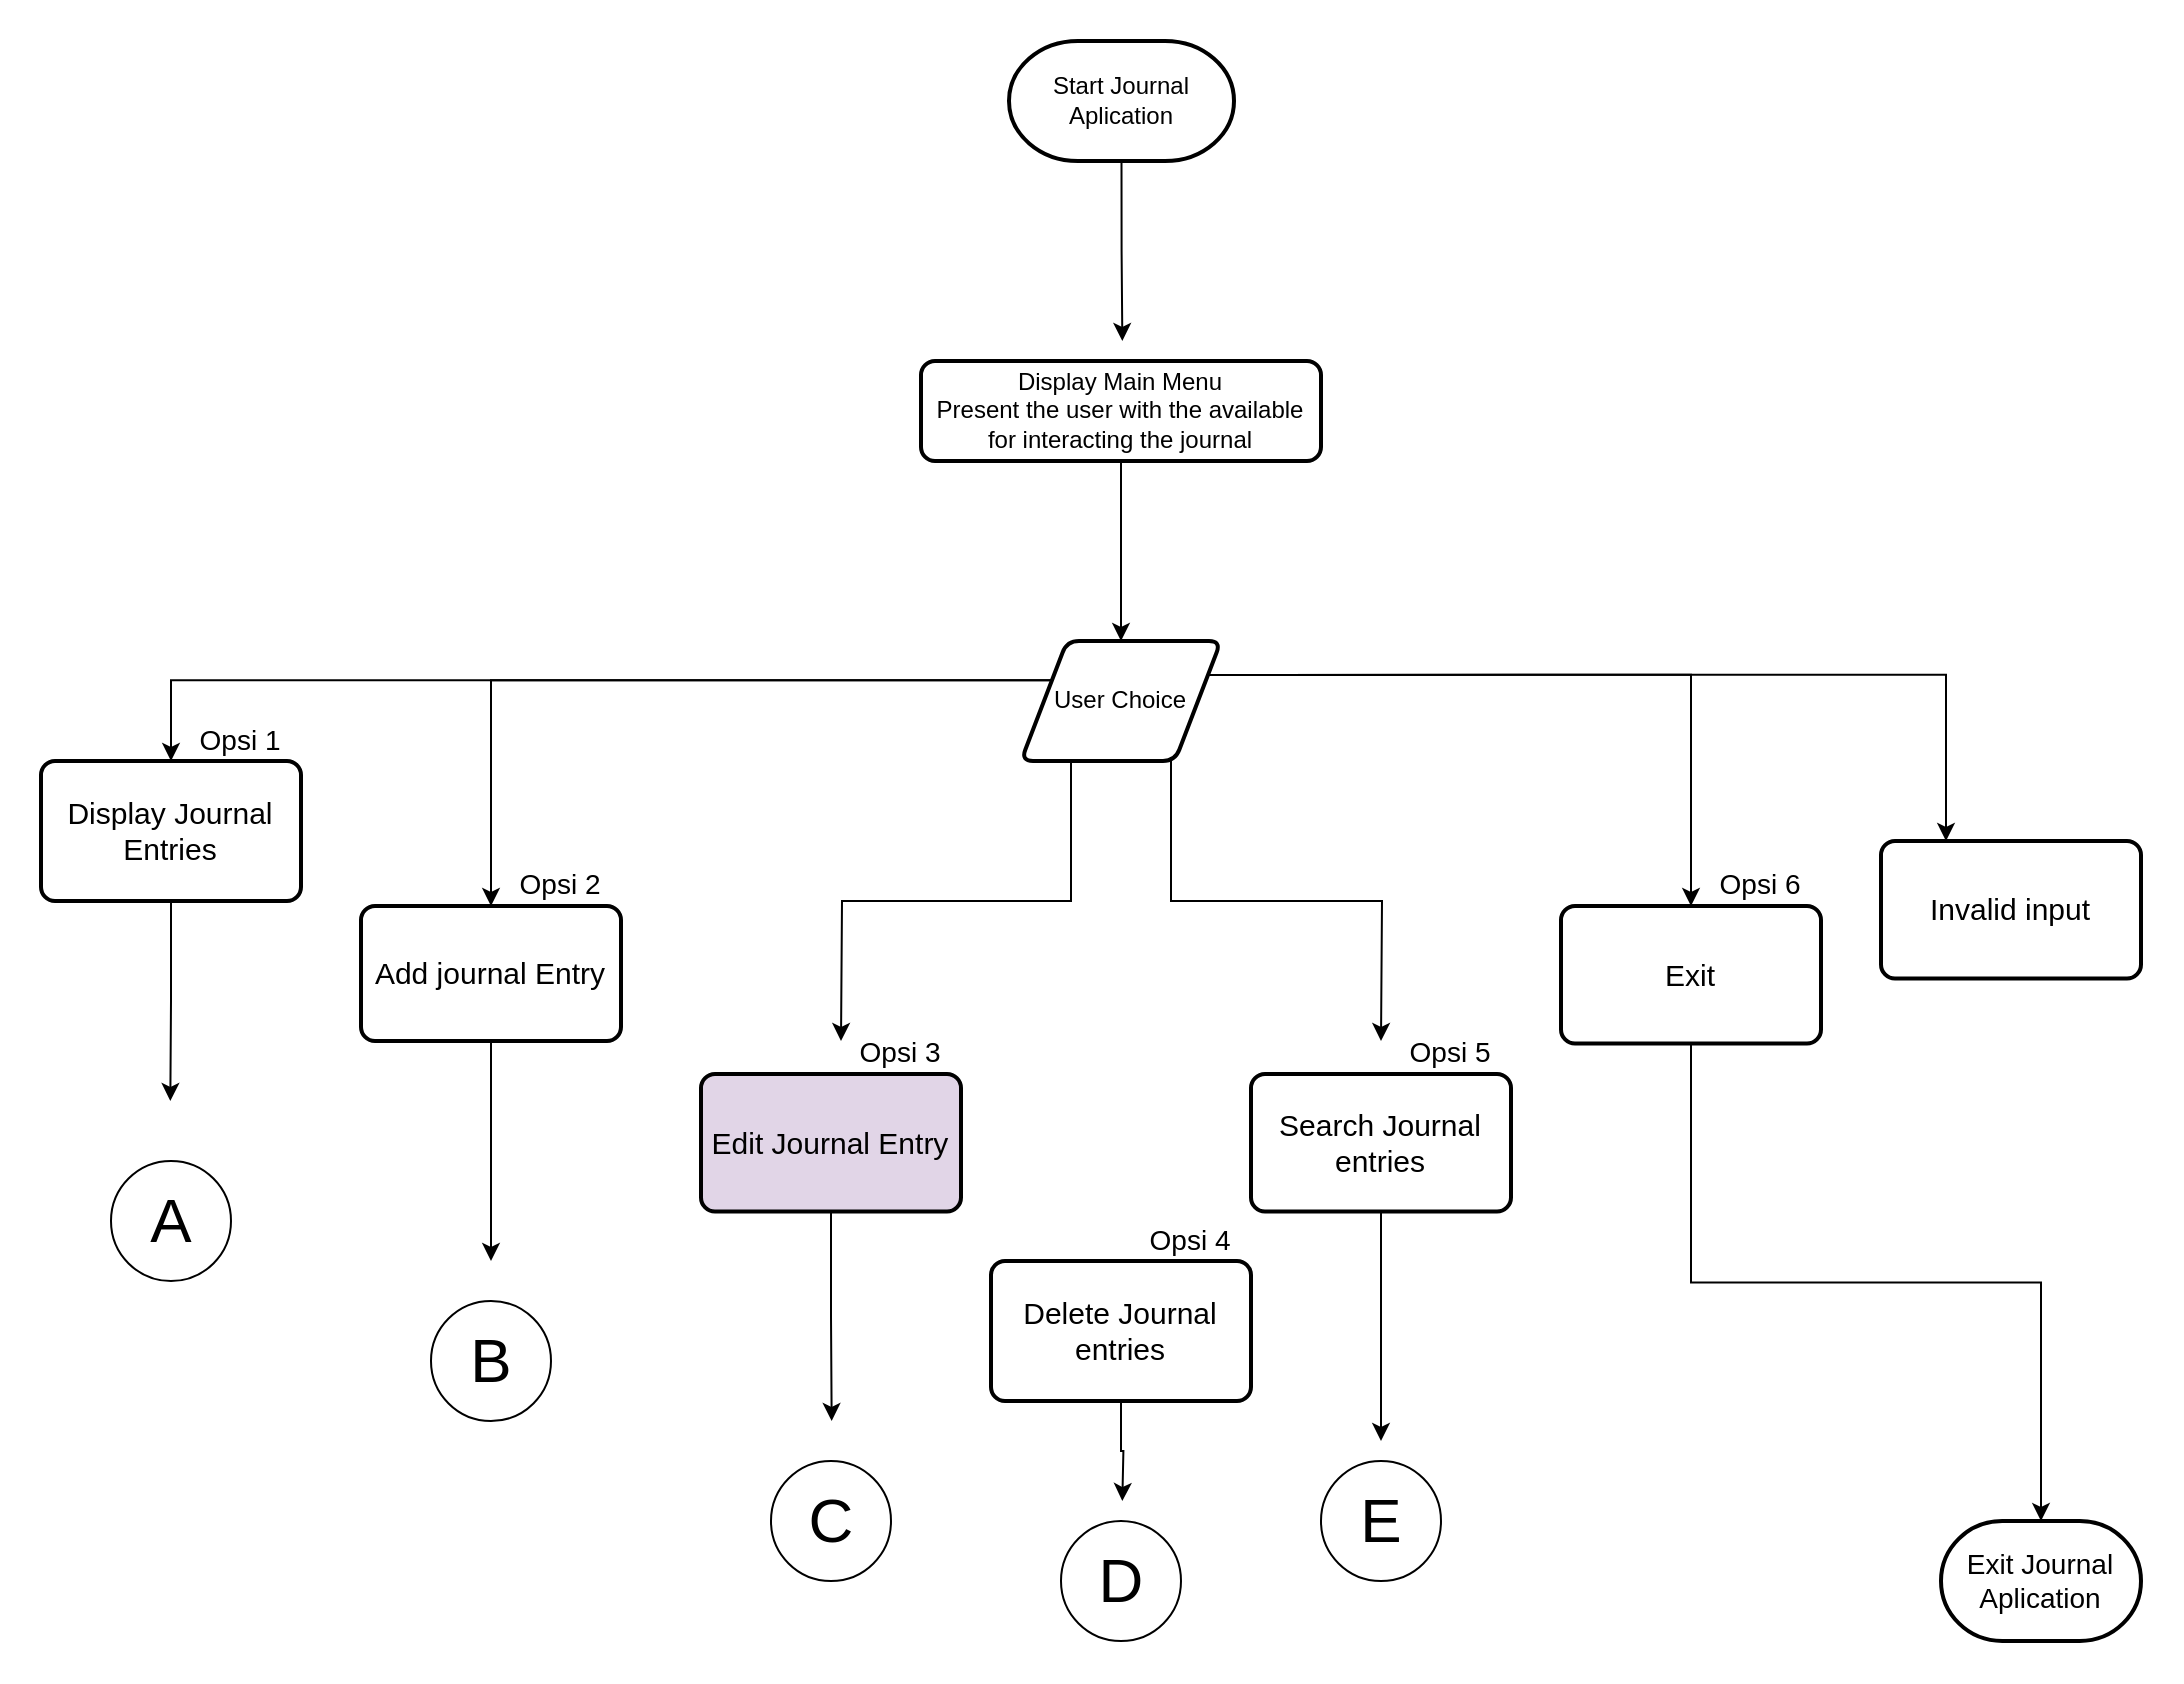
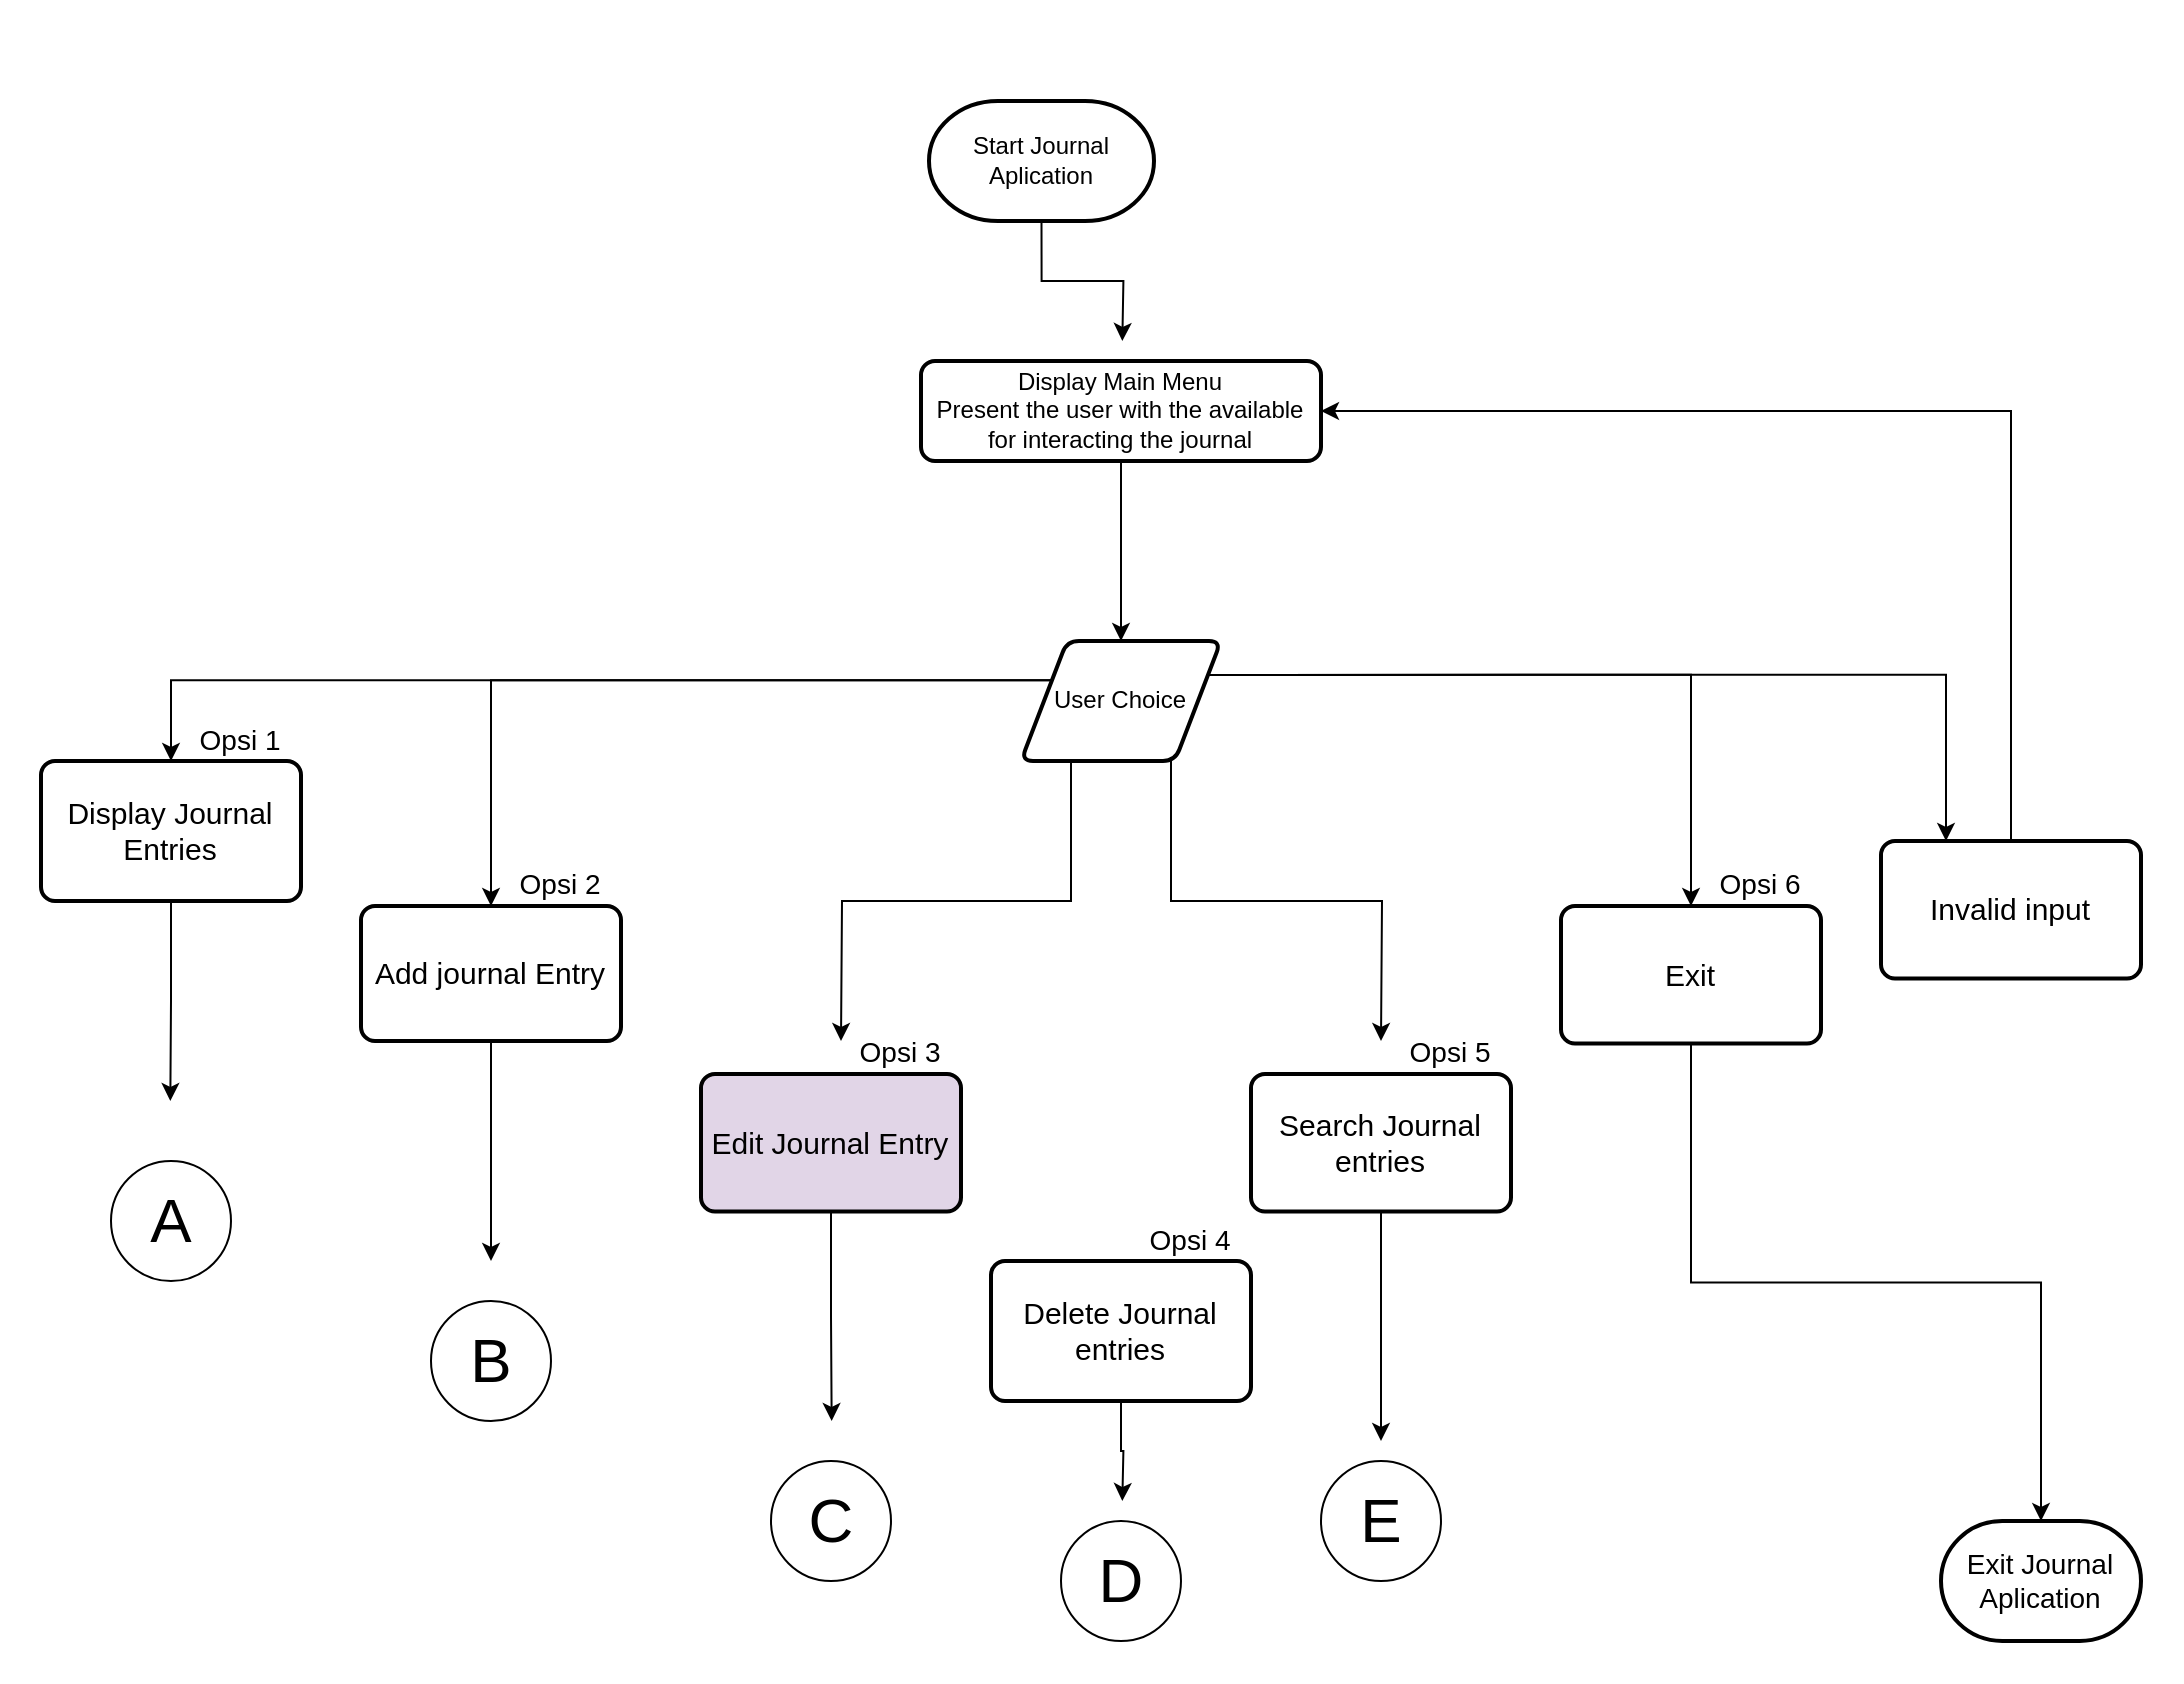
(1122, 101) -> (1042, 161)
none -> (1887, 411)
